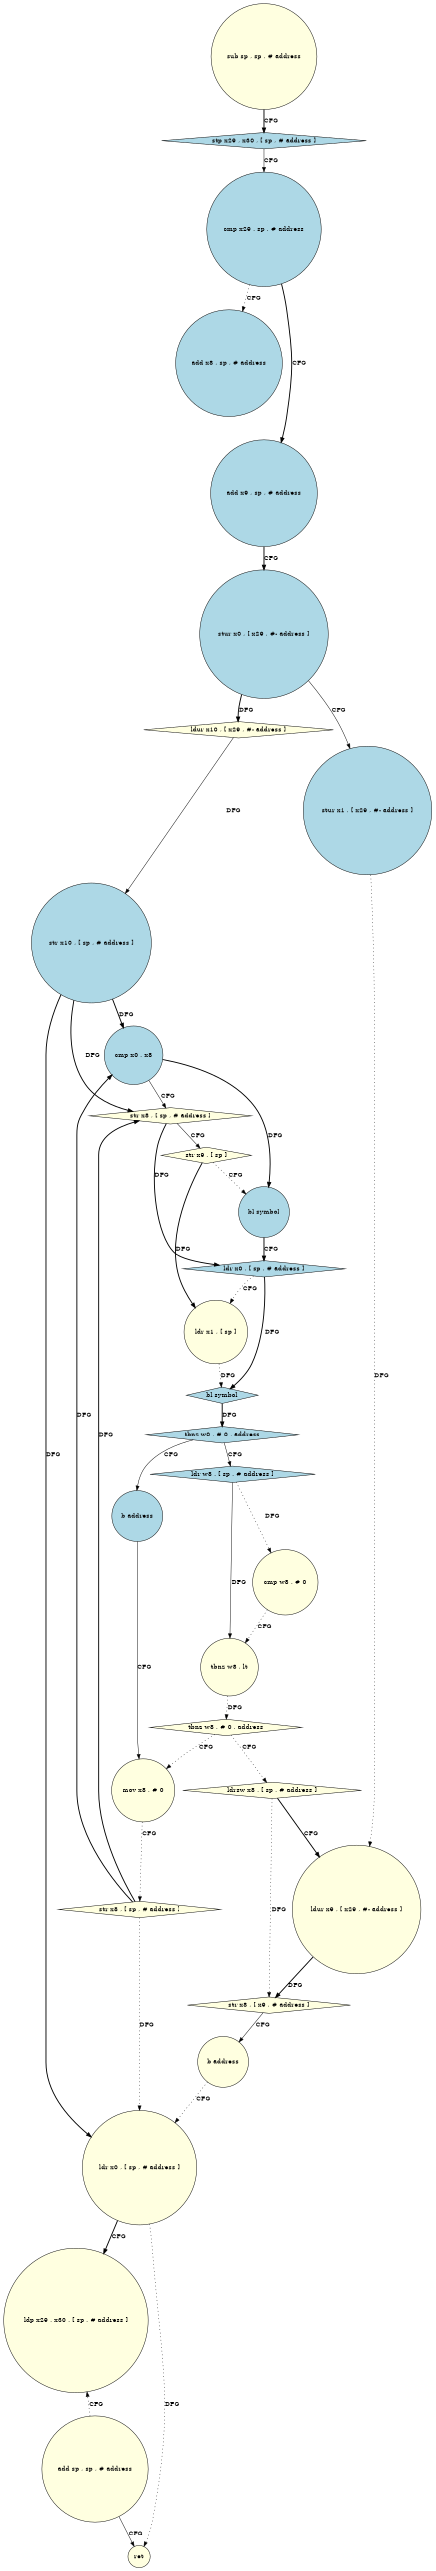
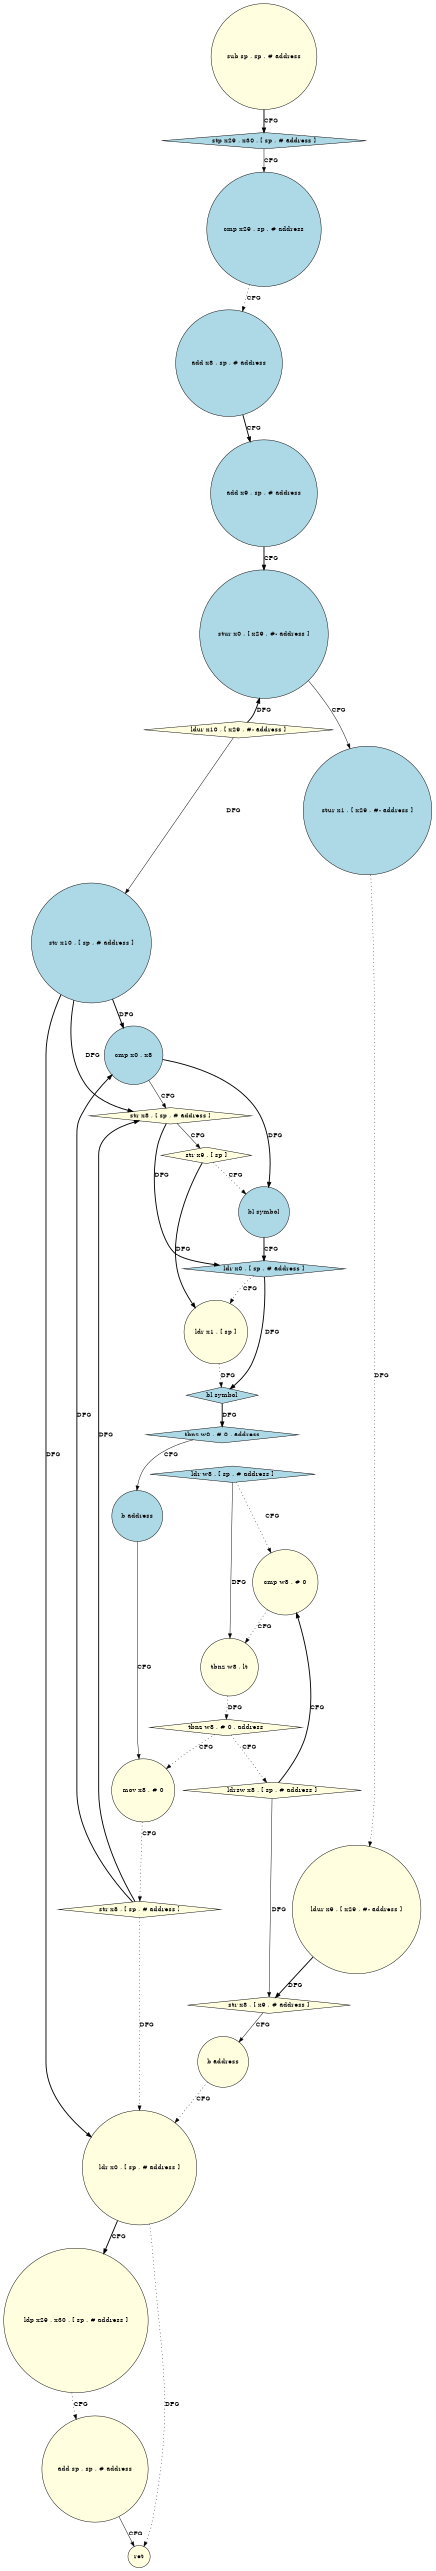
(292, 361) -> (246, 426)
(239, 706) -> (254, 713)
(227, 1452) -> none
(273, 1516) -> (273, 1516)
(297, 1826) -> (311, 1704)
(271, 1895) -> (271, 1895)
(89, 2406) -> (73, 2404)
